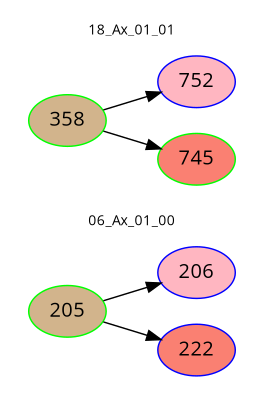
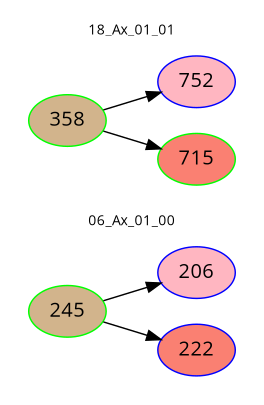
(197, 159) -> (197, 159)
(67, 311) -> (67, 311)
